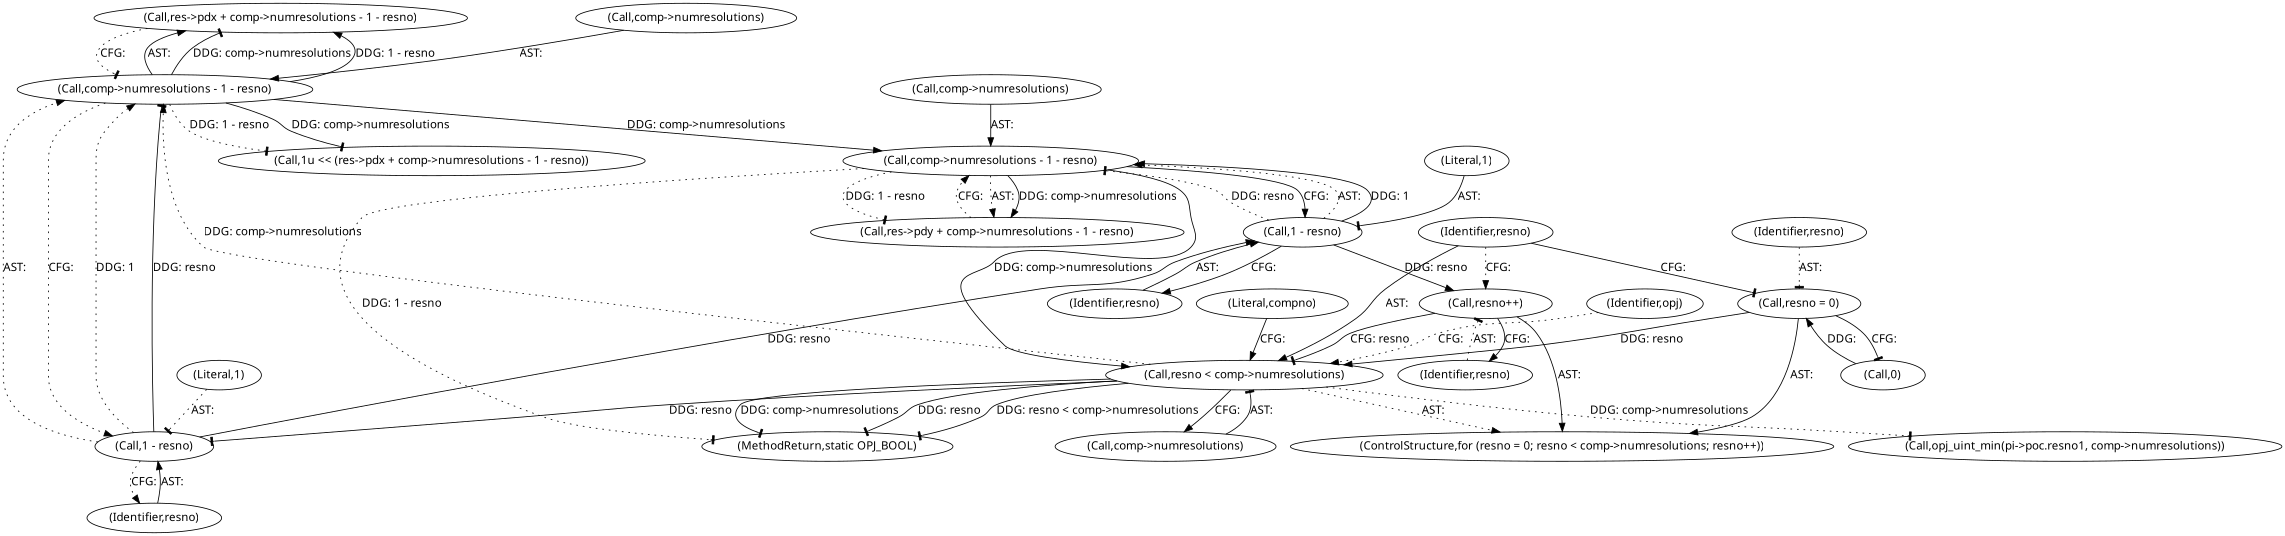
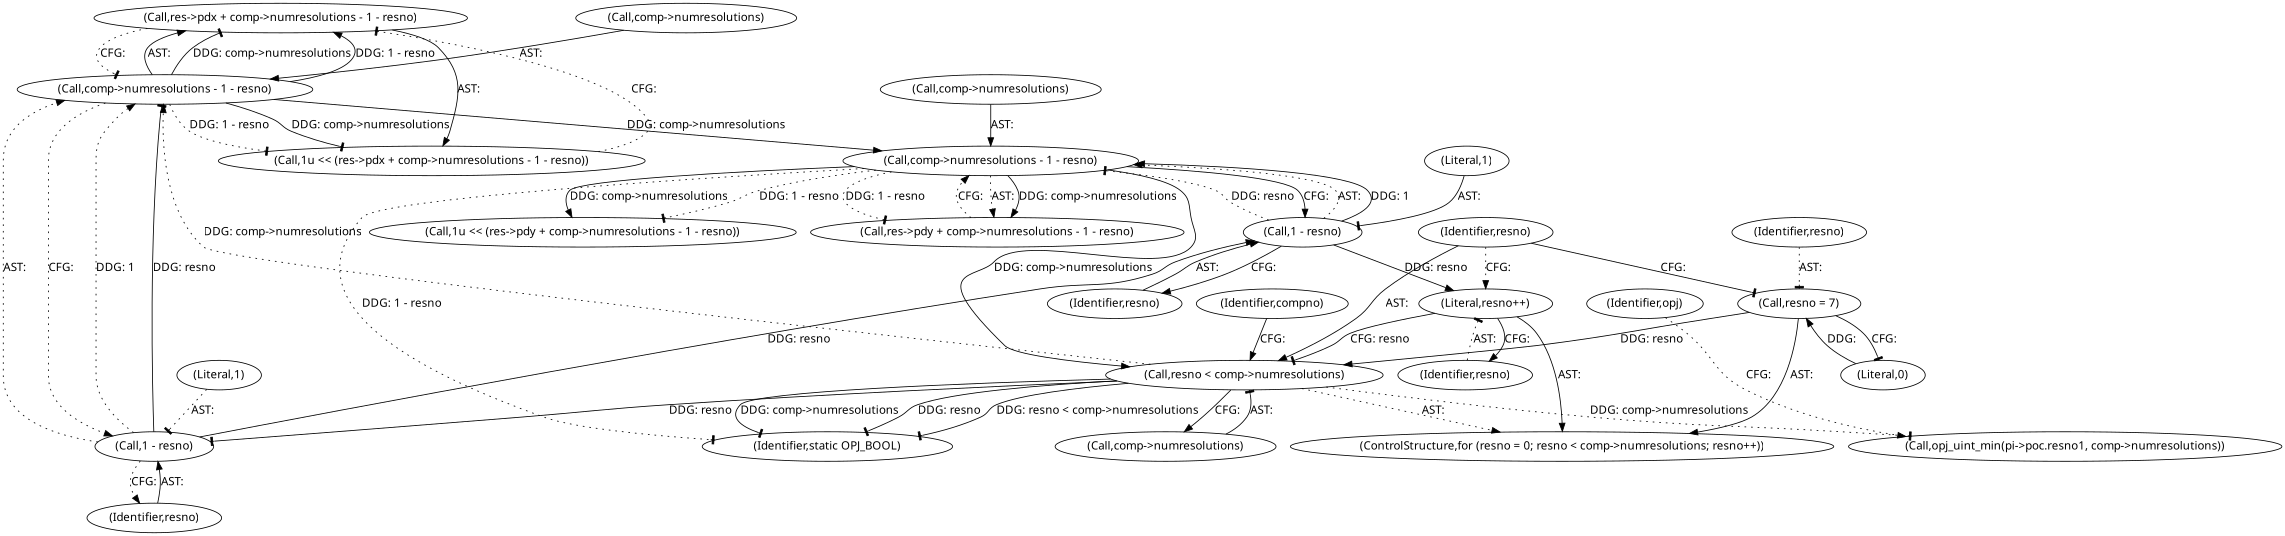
none -> (453, 67)
none -> (552, 69)
none -> (583, 232)
(1272, 304) -> (1272, 304)
(1486, 304) -> (1486, 304)
(1799, 304) -> (1799, 304)
(1466, 327) -> (1763, 398)
(1883, 375) -> (1883, 375)
(827, 447) -> (827, 447)
